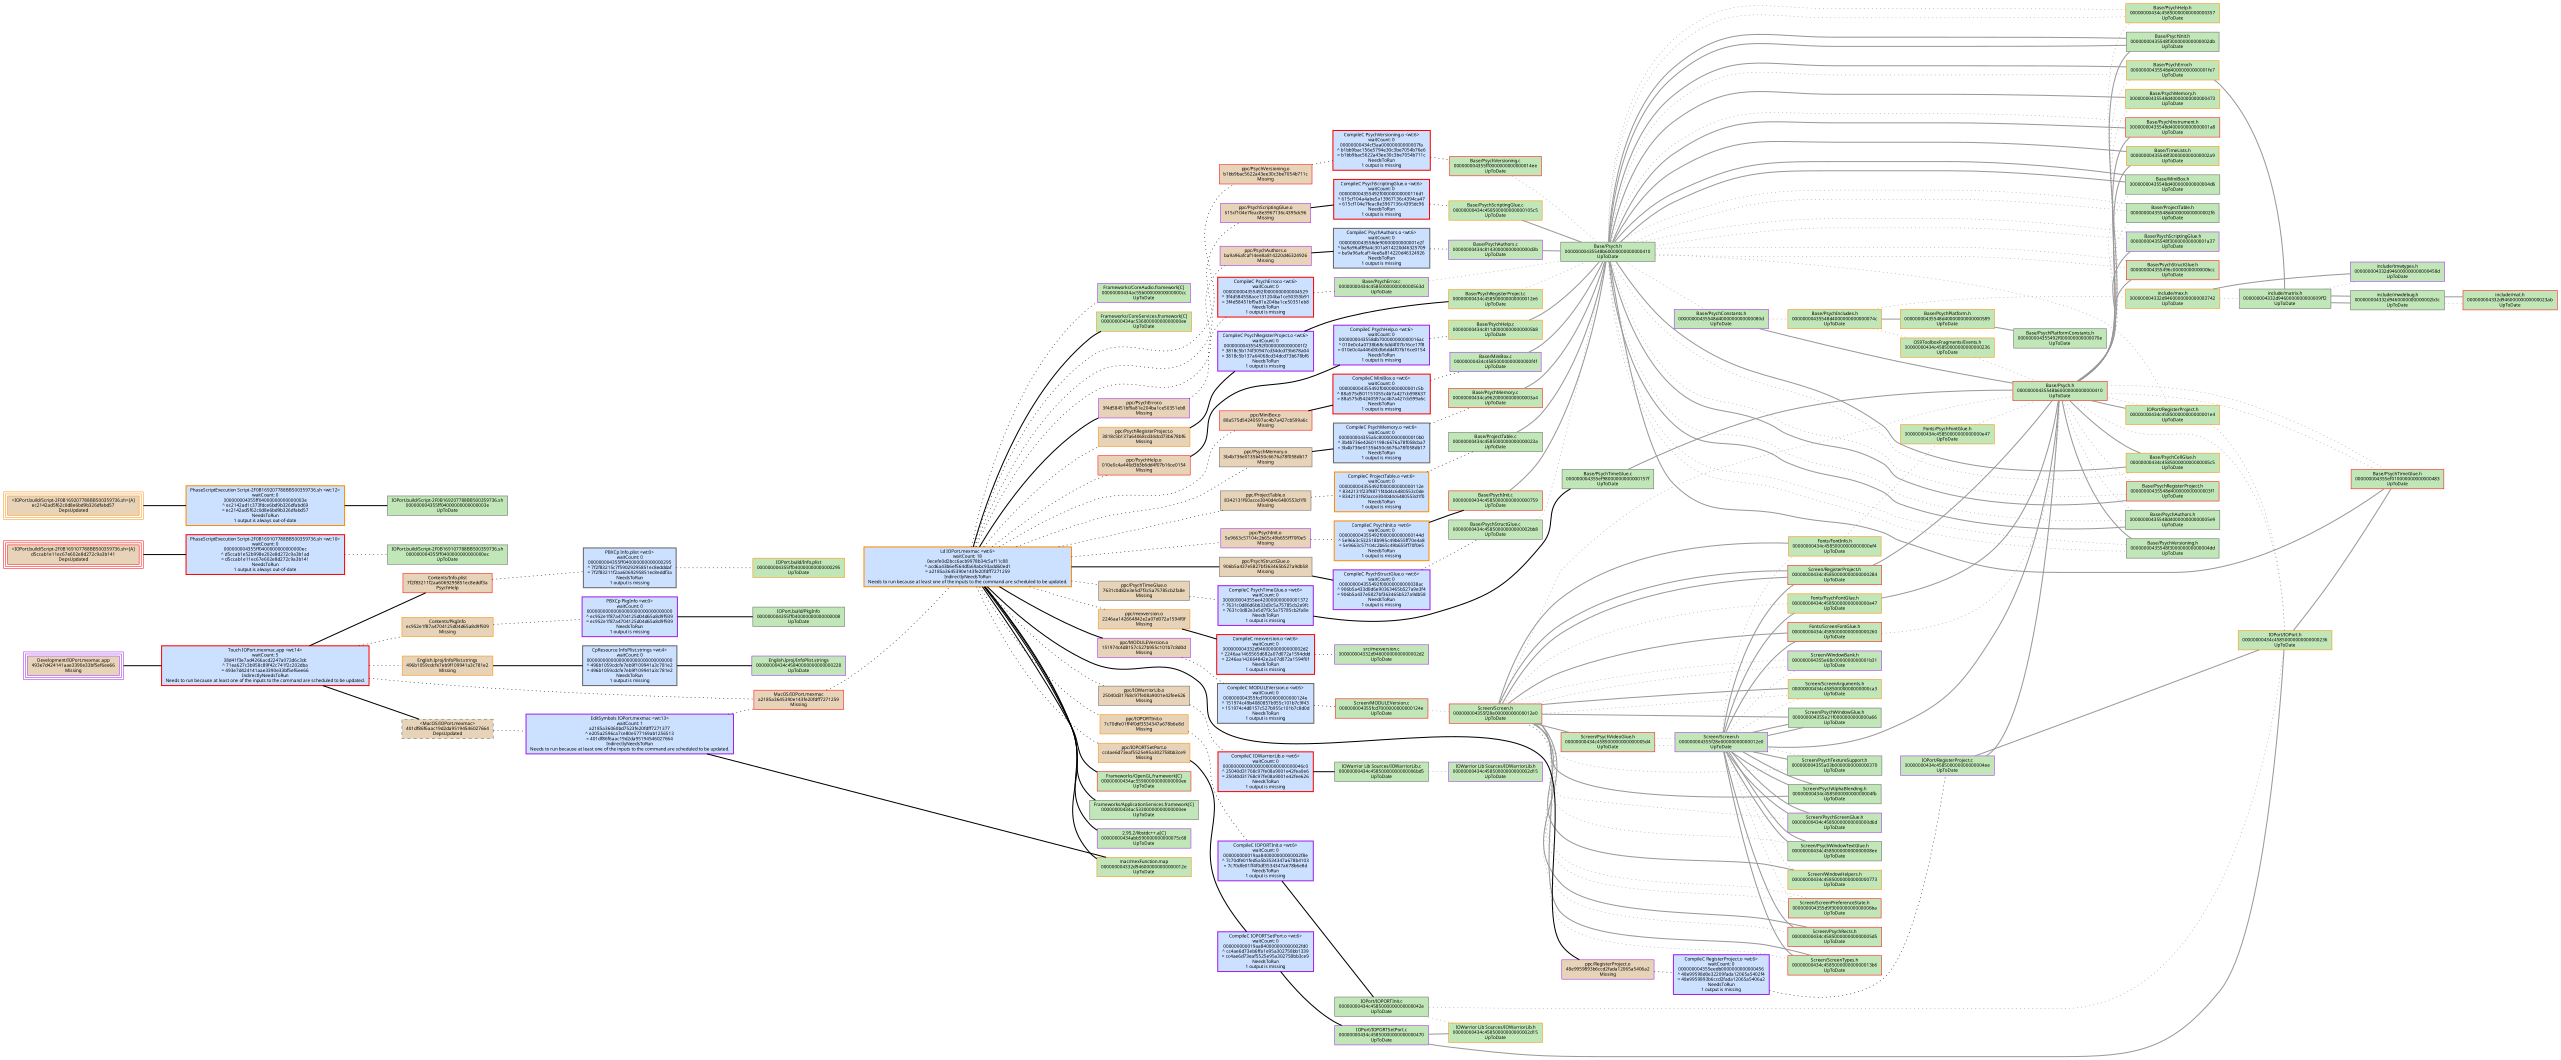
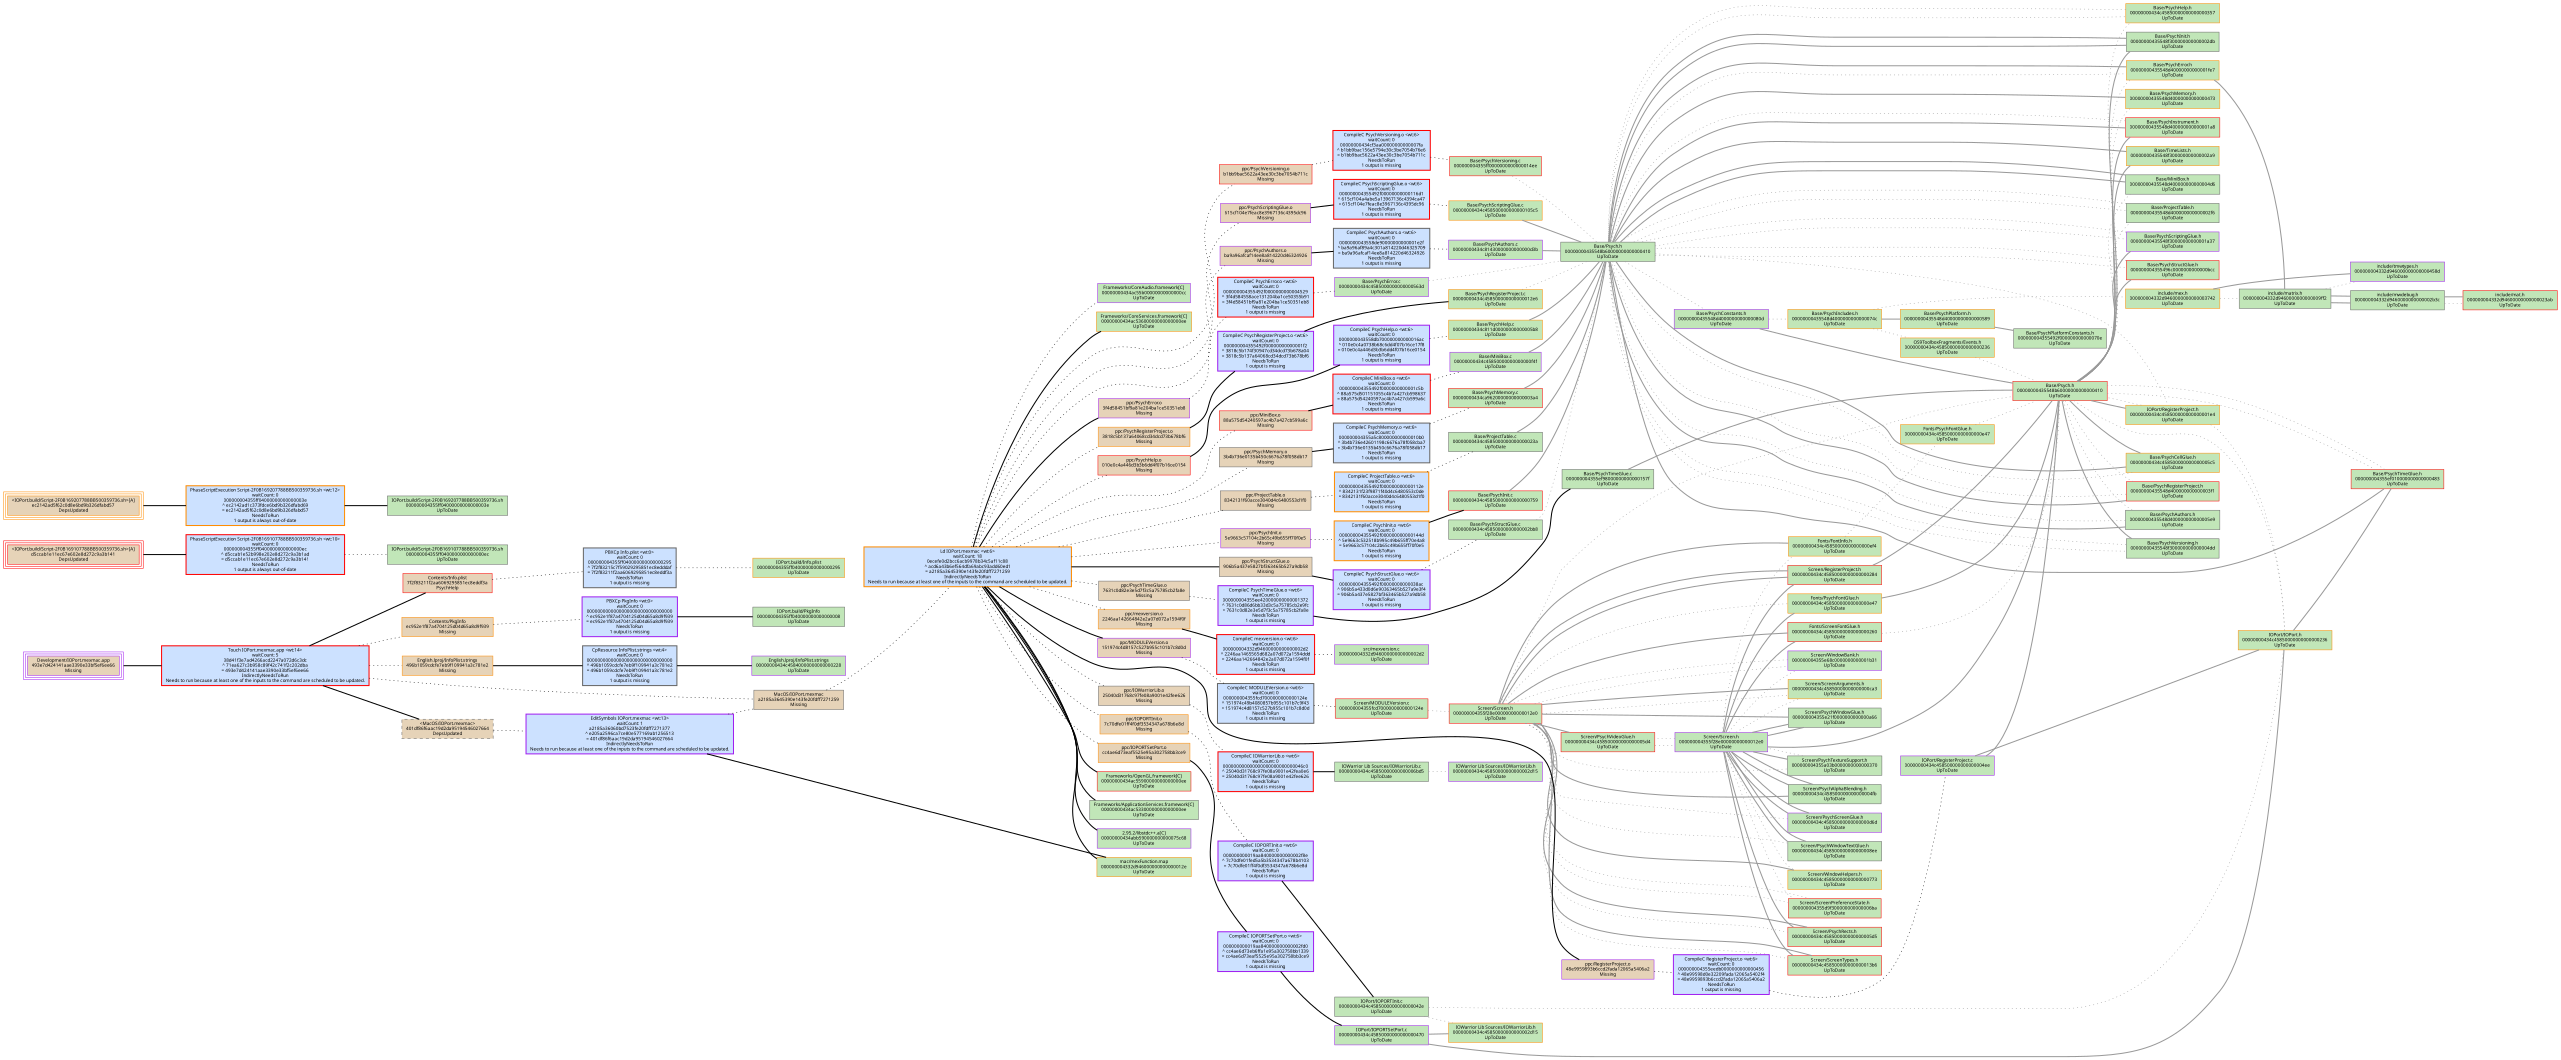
(799, 700) -> (799, 700)
